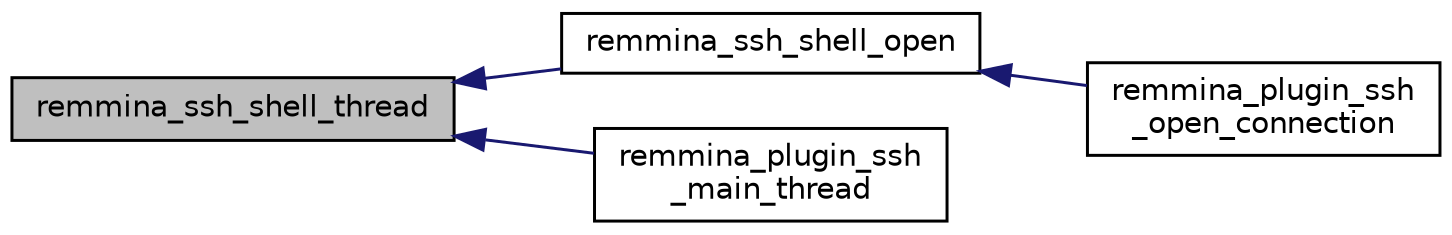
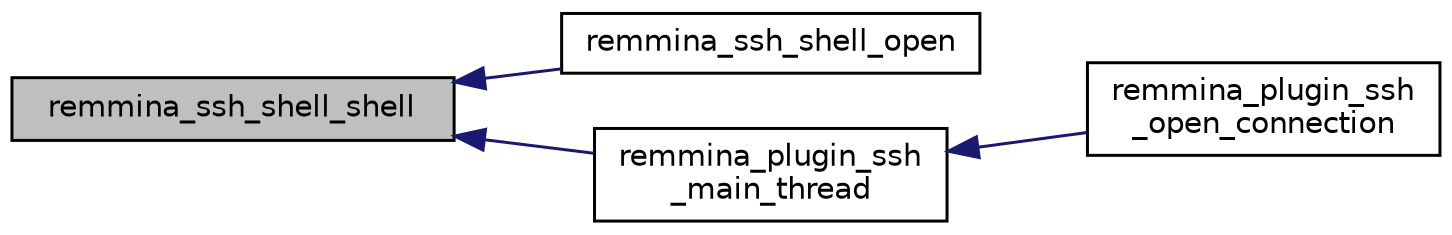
(1049, 80) -> (1032, 140)
(233, 109) -> (233, 109)
